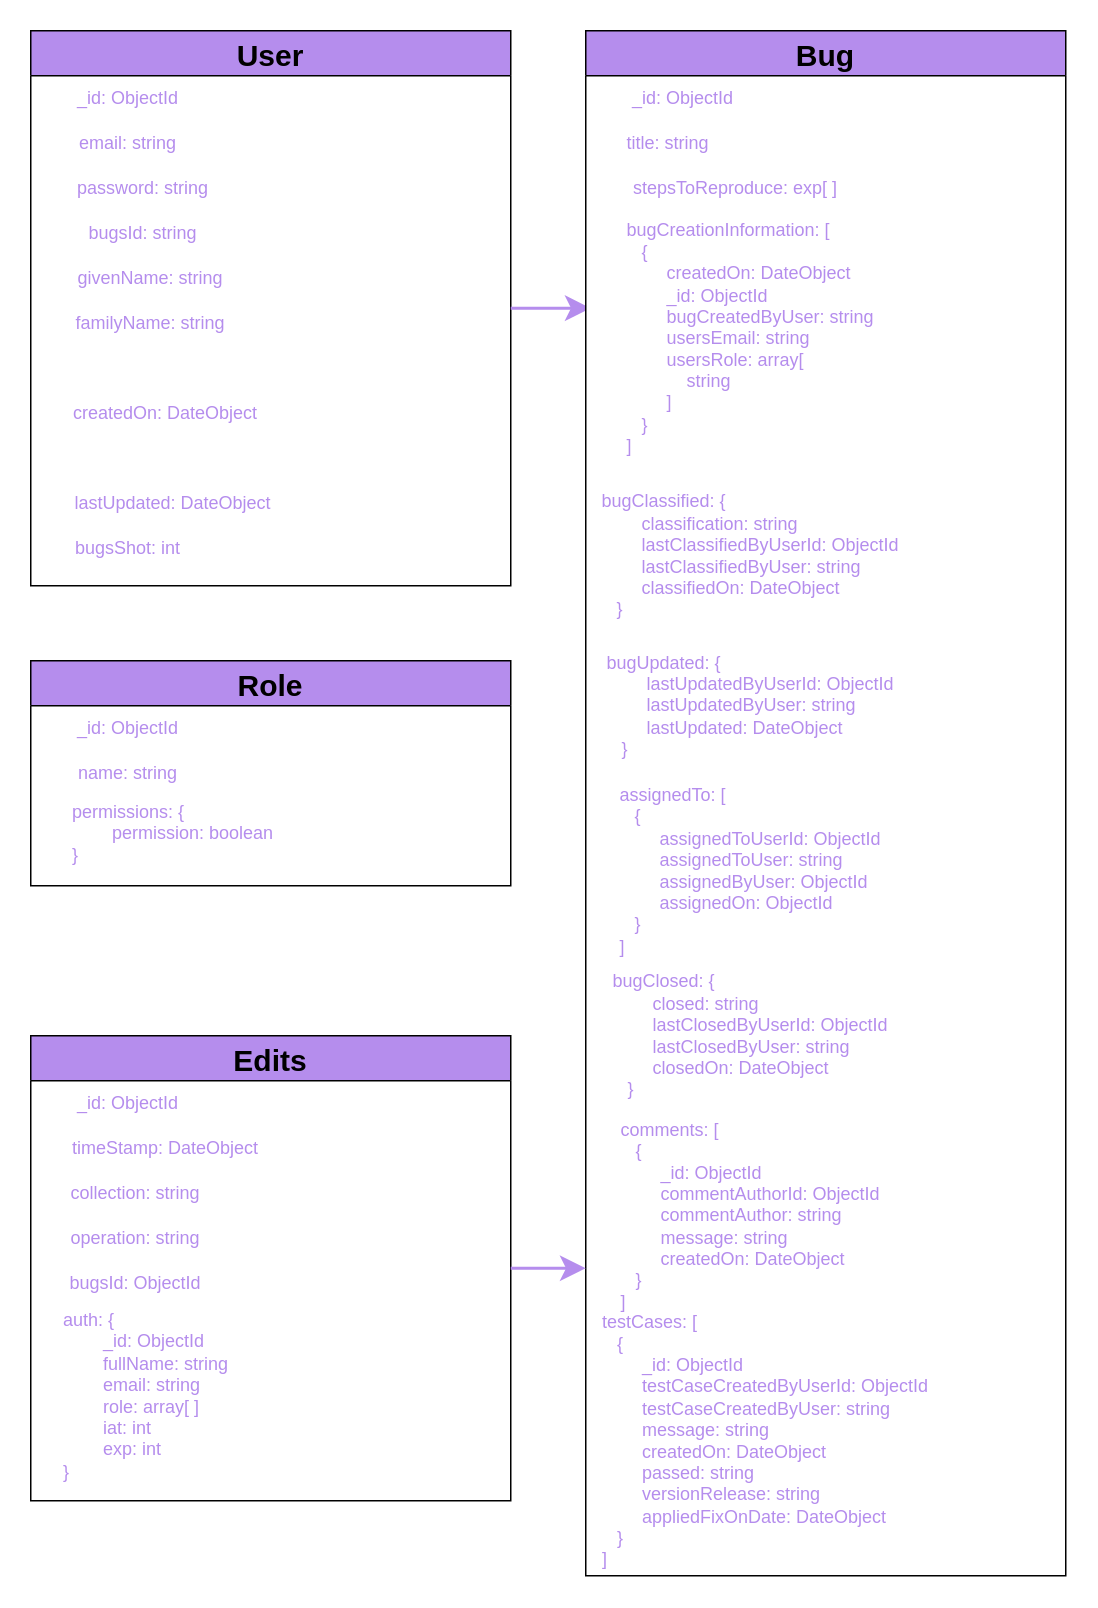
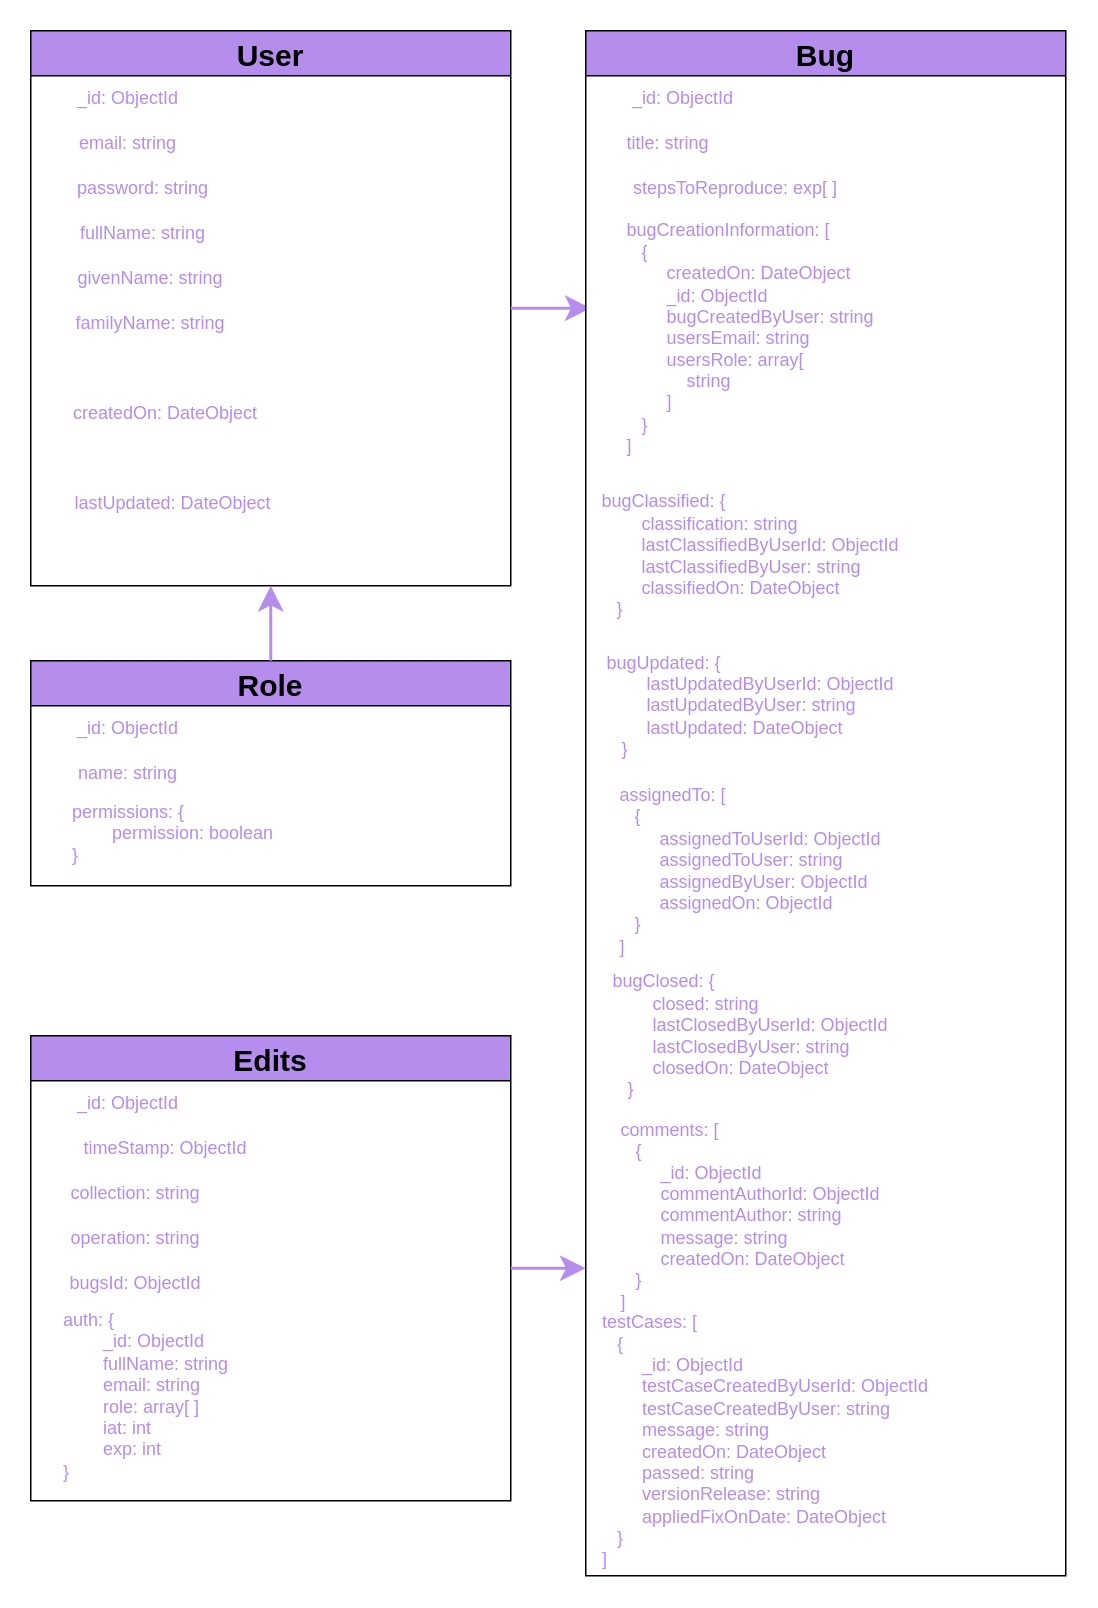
(143, 233) -> (143, 233)
(128, 548) -> none
none -> (271, 633)
(166, 1148) -> (166, 1148)
